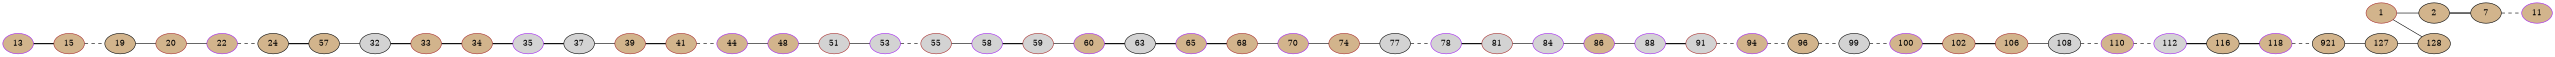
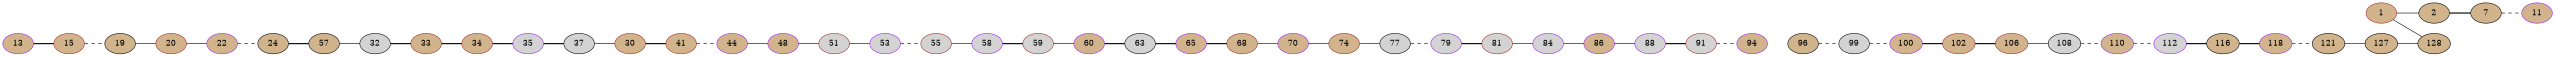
(630, 44) -> (630, 44)
(1446, 44) -> (1446, 44)
(1778, 44) -> none
(2329, 44) -> (2329, 44)
